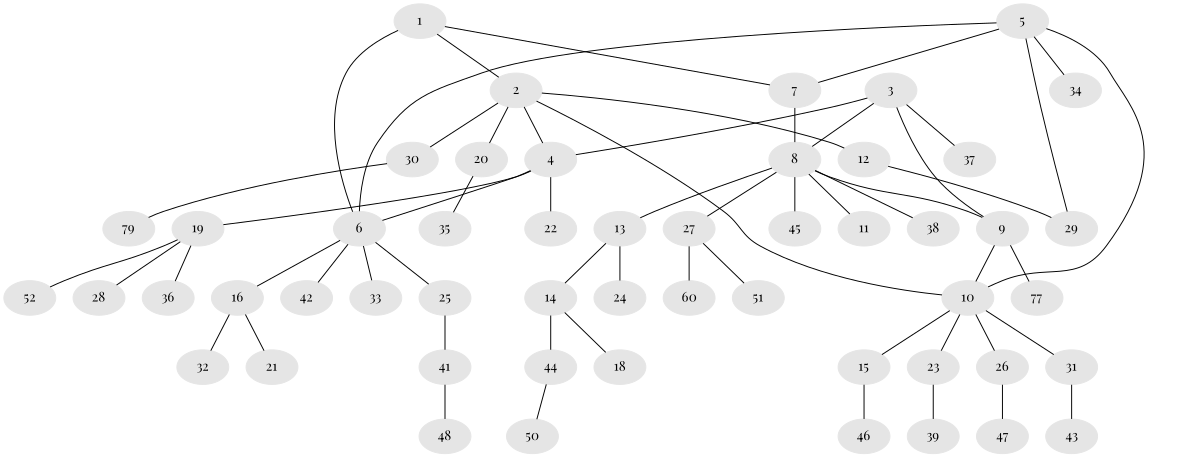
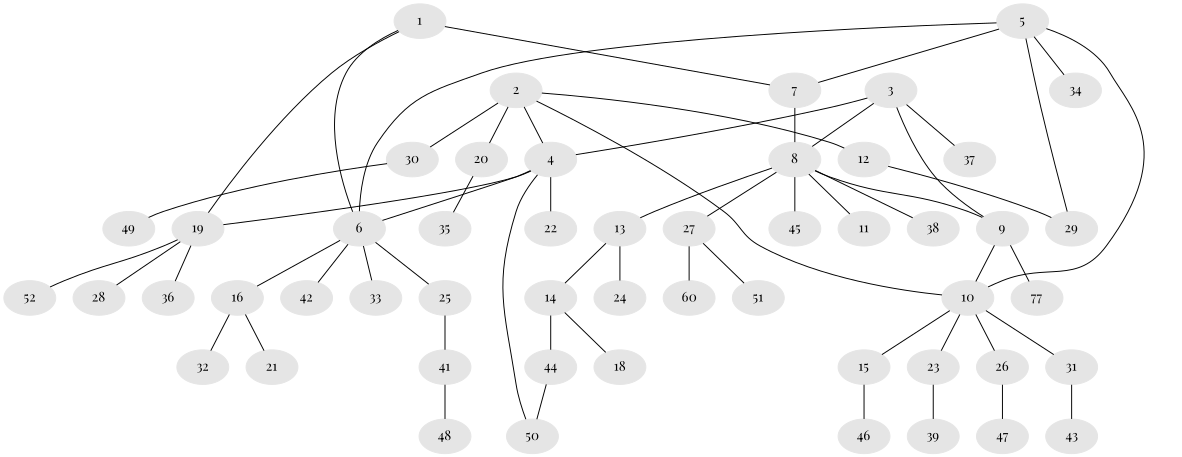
(468, 56) -> (292, 110)
(129, 229) -> (129, 229)
none -> (503, 294)
